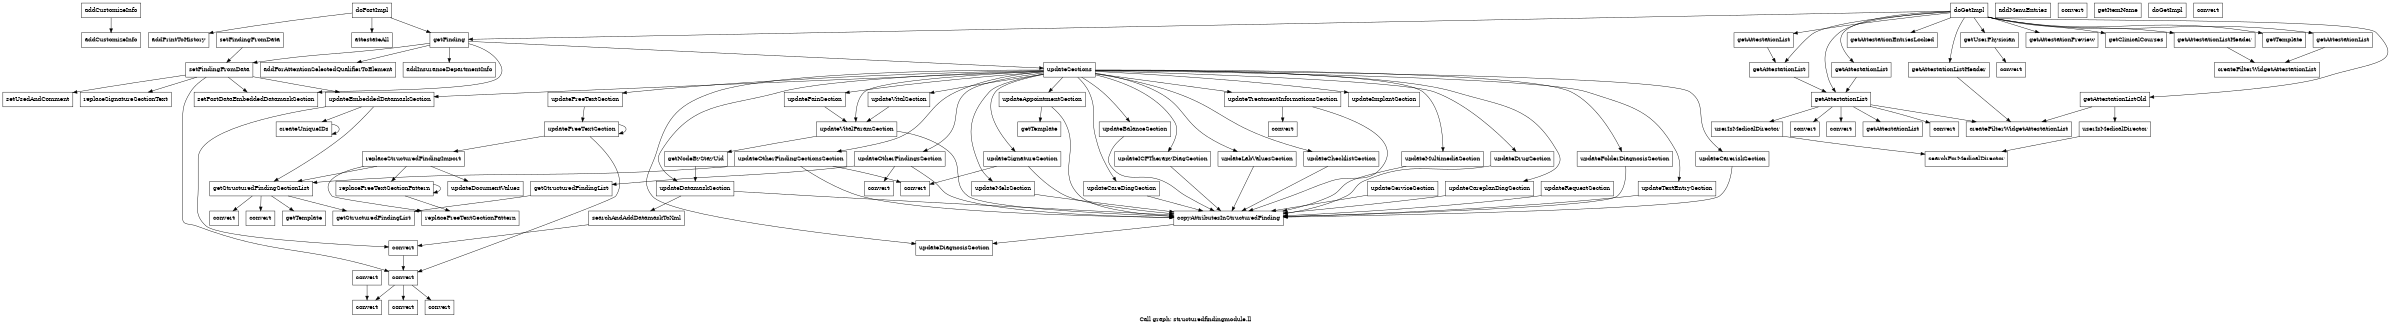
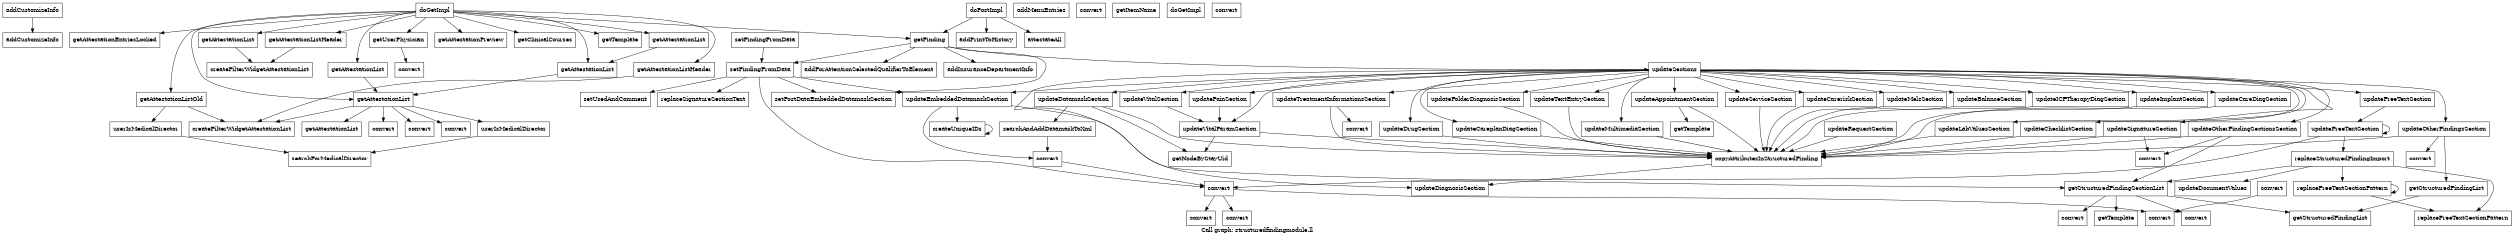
none -> (1715, 84)
none -> (1944, 115)
(696, 172) -> (1138, 127)
